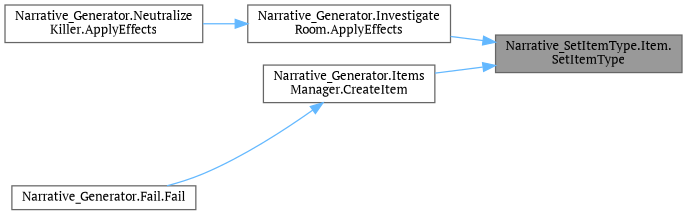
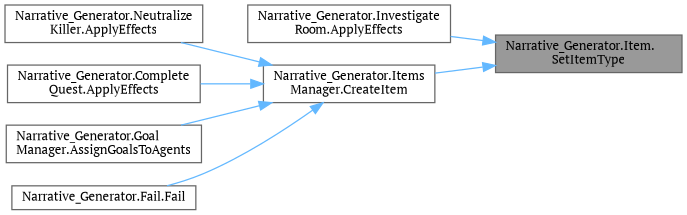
(219, 24) -> (220, 52)
(589, 54) -> (589, 54)
none -> (104, 84)
none -> (104, 144)
